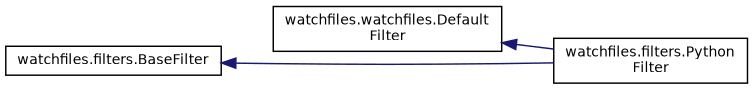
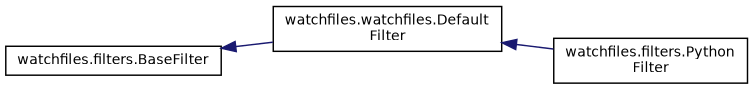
(395, 64) -> (254, 44)
